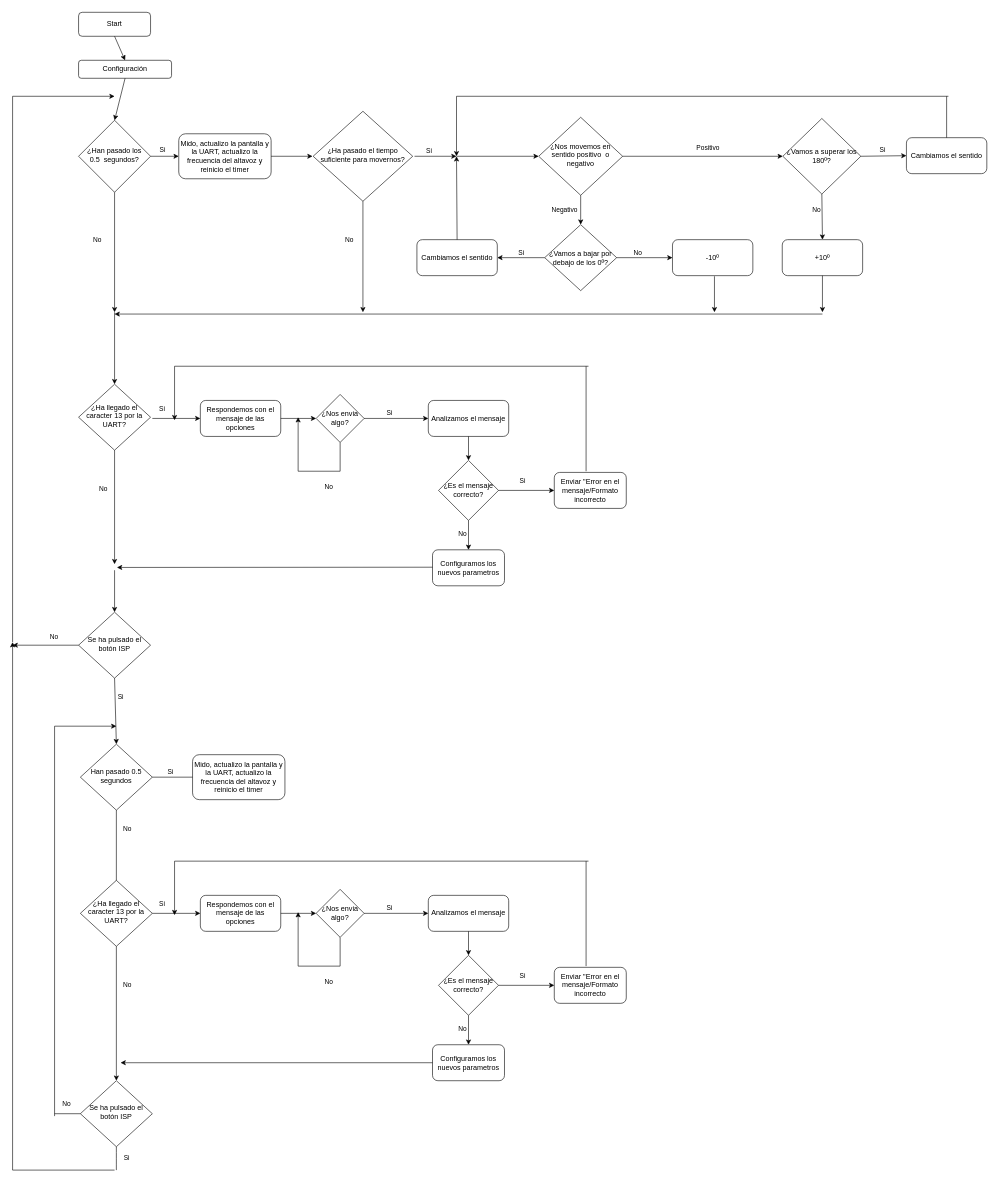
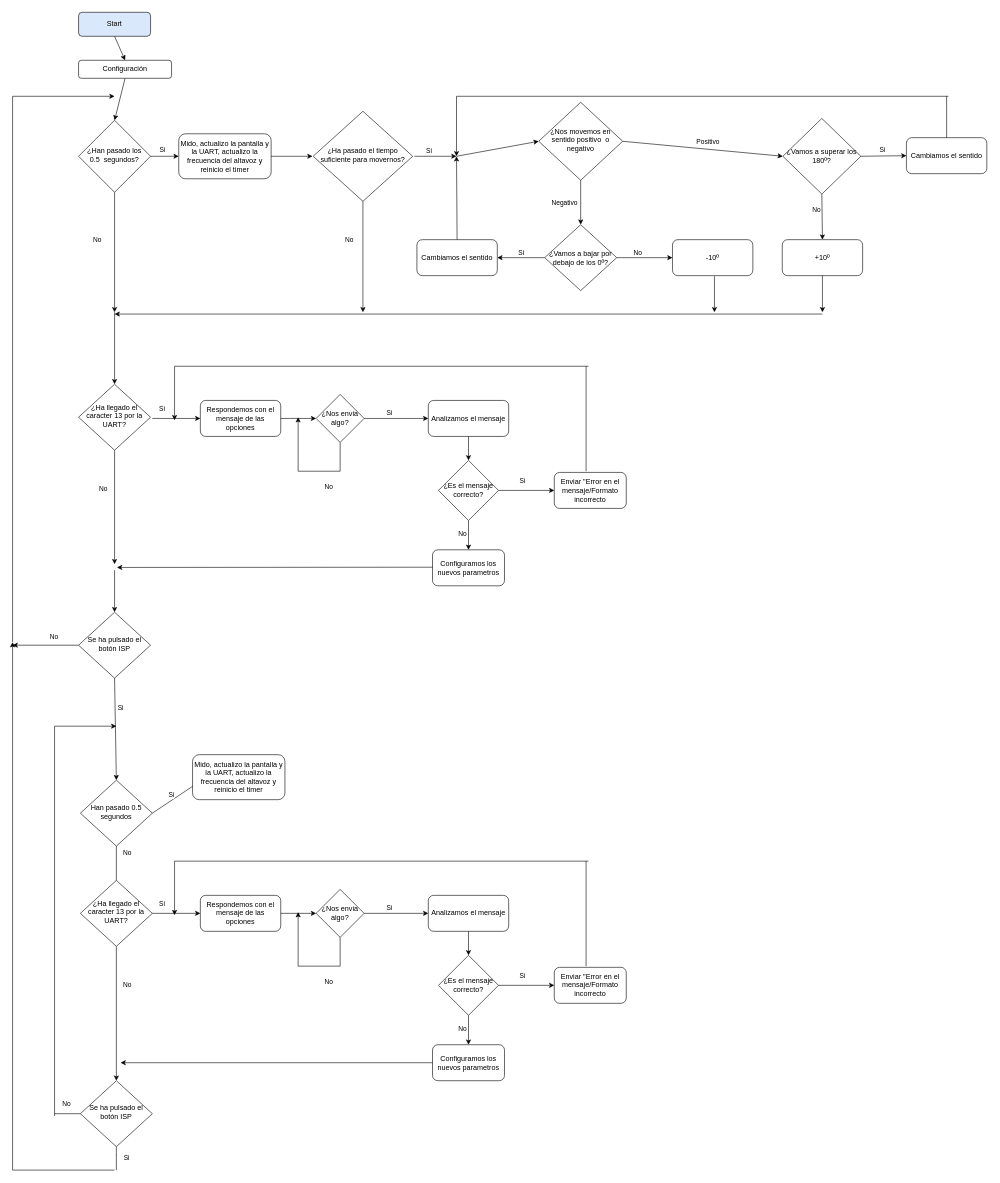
(114, 24) -> (114, 24)
(581, 156) -> (581, 141)
(116, 777) -> (116, 813)
